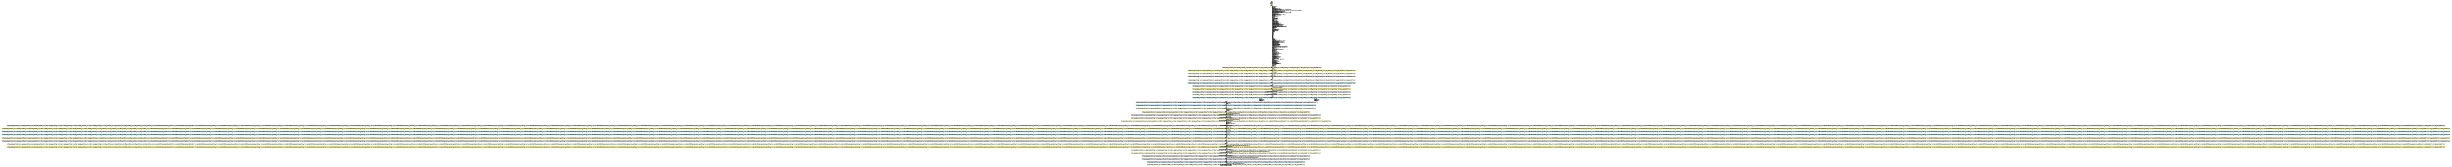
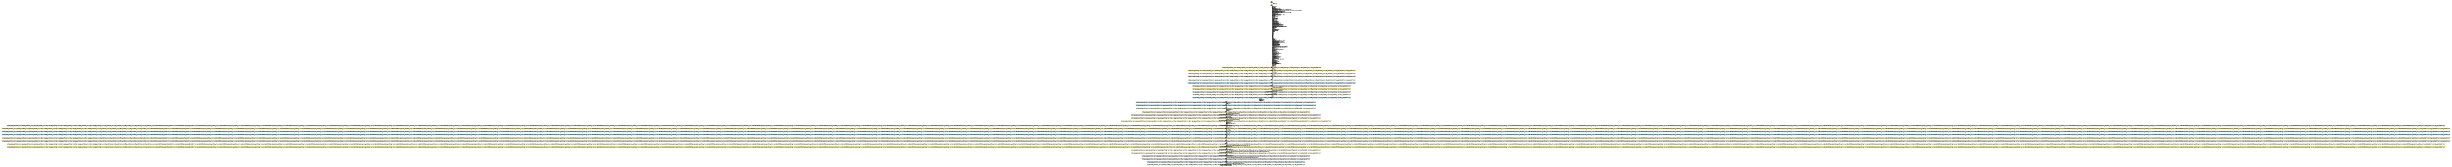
(1269, 4) -> (1273, 4)
(1317, 102) -> none
